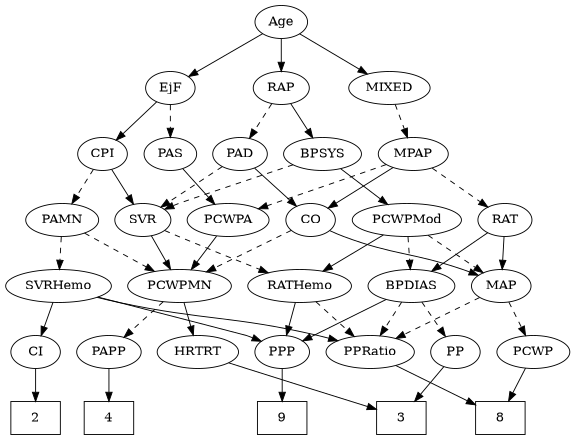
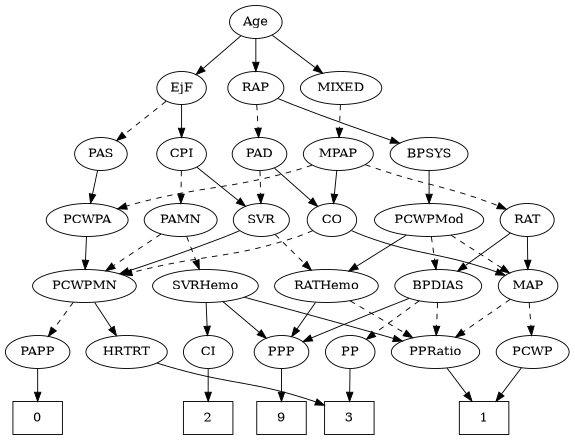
(233, 185) -> none
(109, 418) -> (38, 418)
(500, 418) -> (484, 418)
